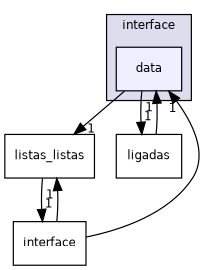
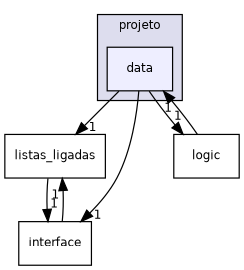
(149, 26) -> (140, 26)
(50, 156) -> (55, 156)
(149, 156) -> (206, 156)
(179, 194) -> (126, 157)
